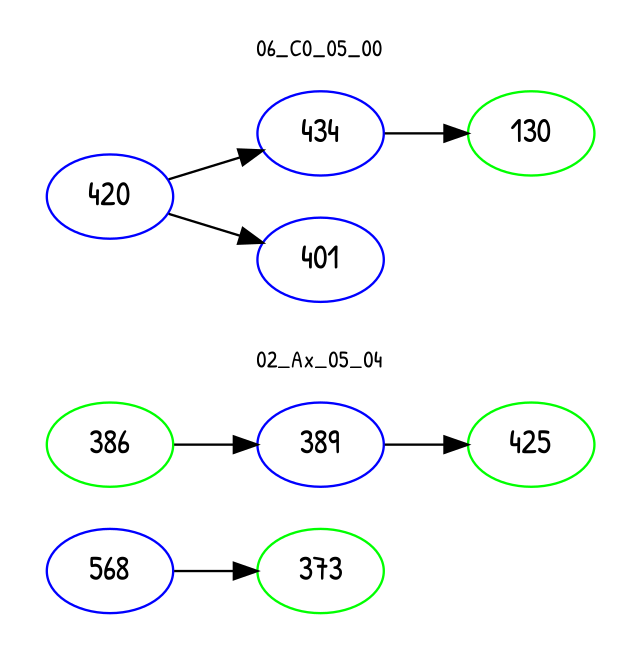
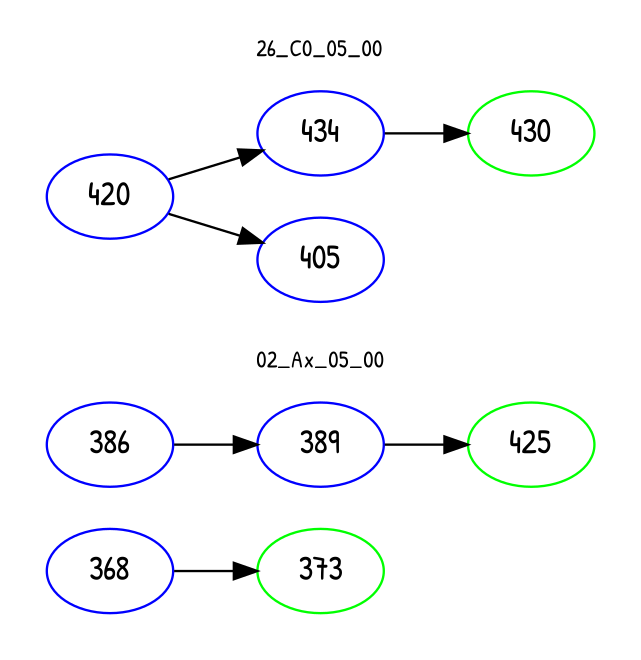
(321, 50) -> (321, 50)
(531, 133) -> (531, 133)
(321, 260) -> (321, 260)
(321, 362) -> (321, 362)
(110, 445) -> (110, 445)
(110, 571) -> (110, 571)
